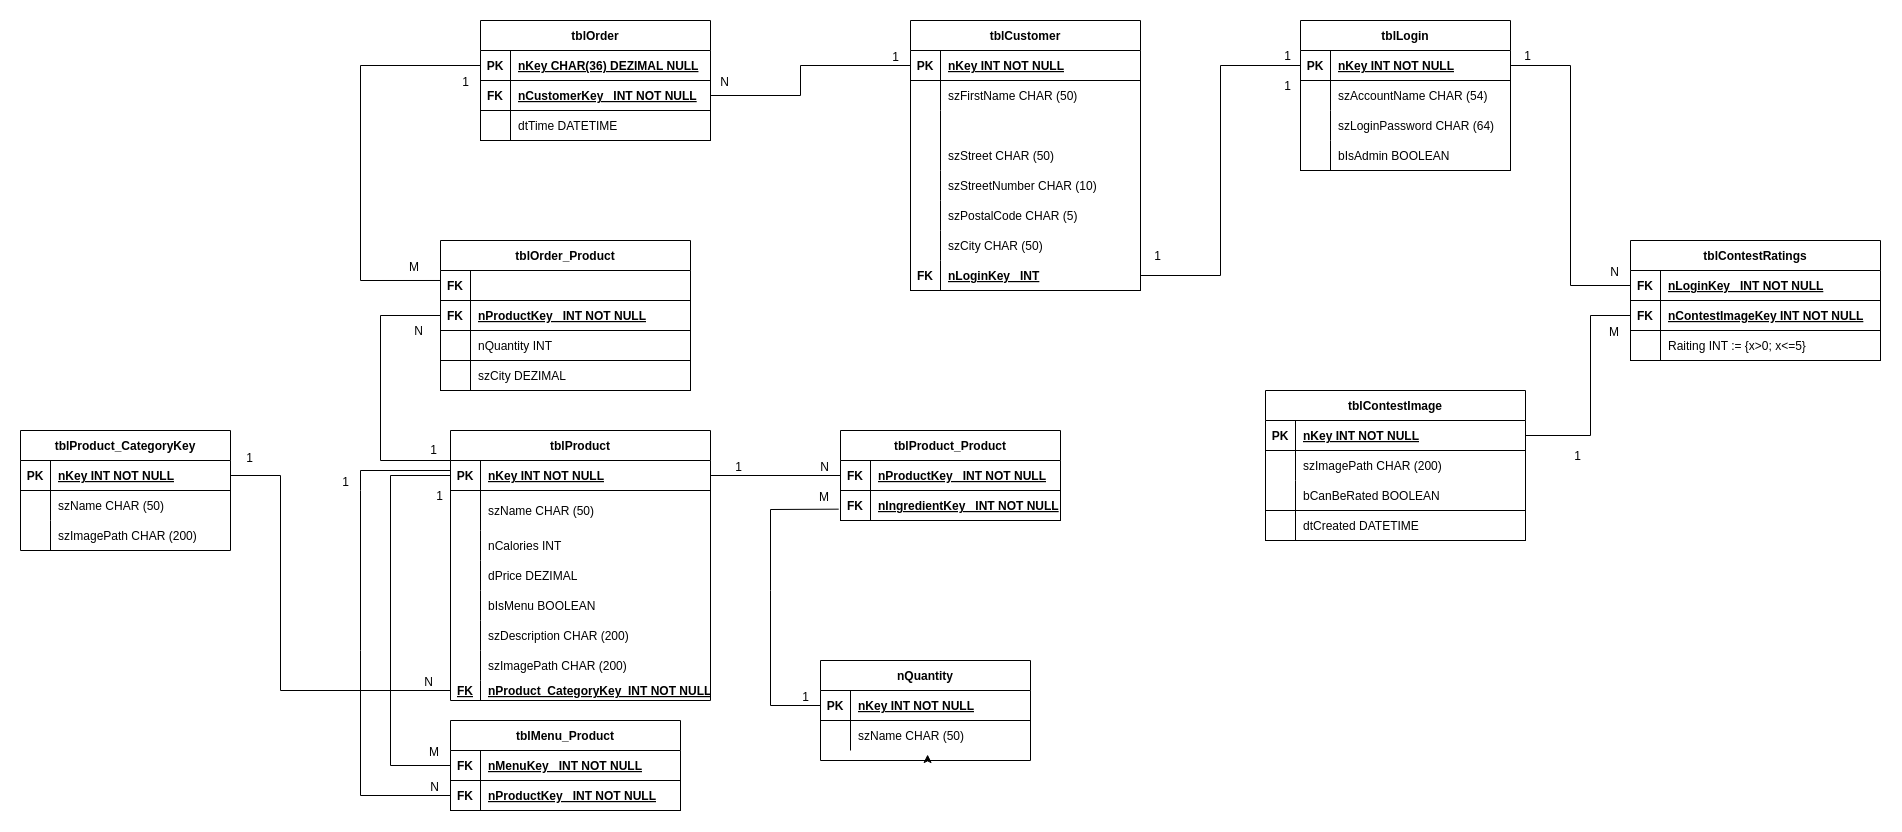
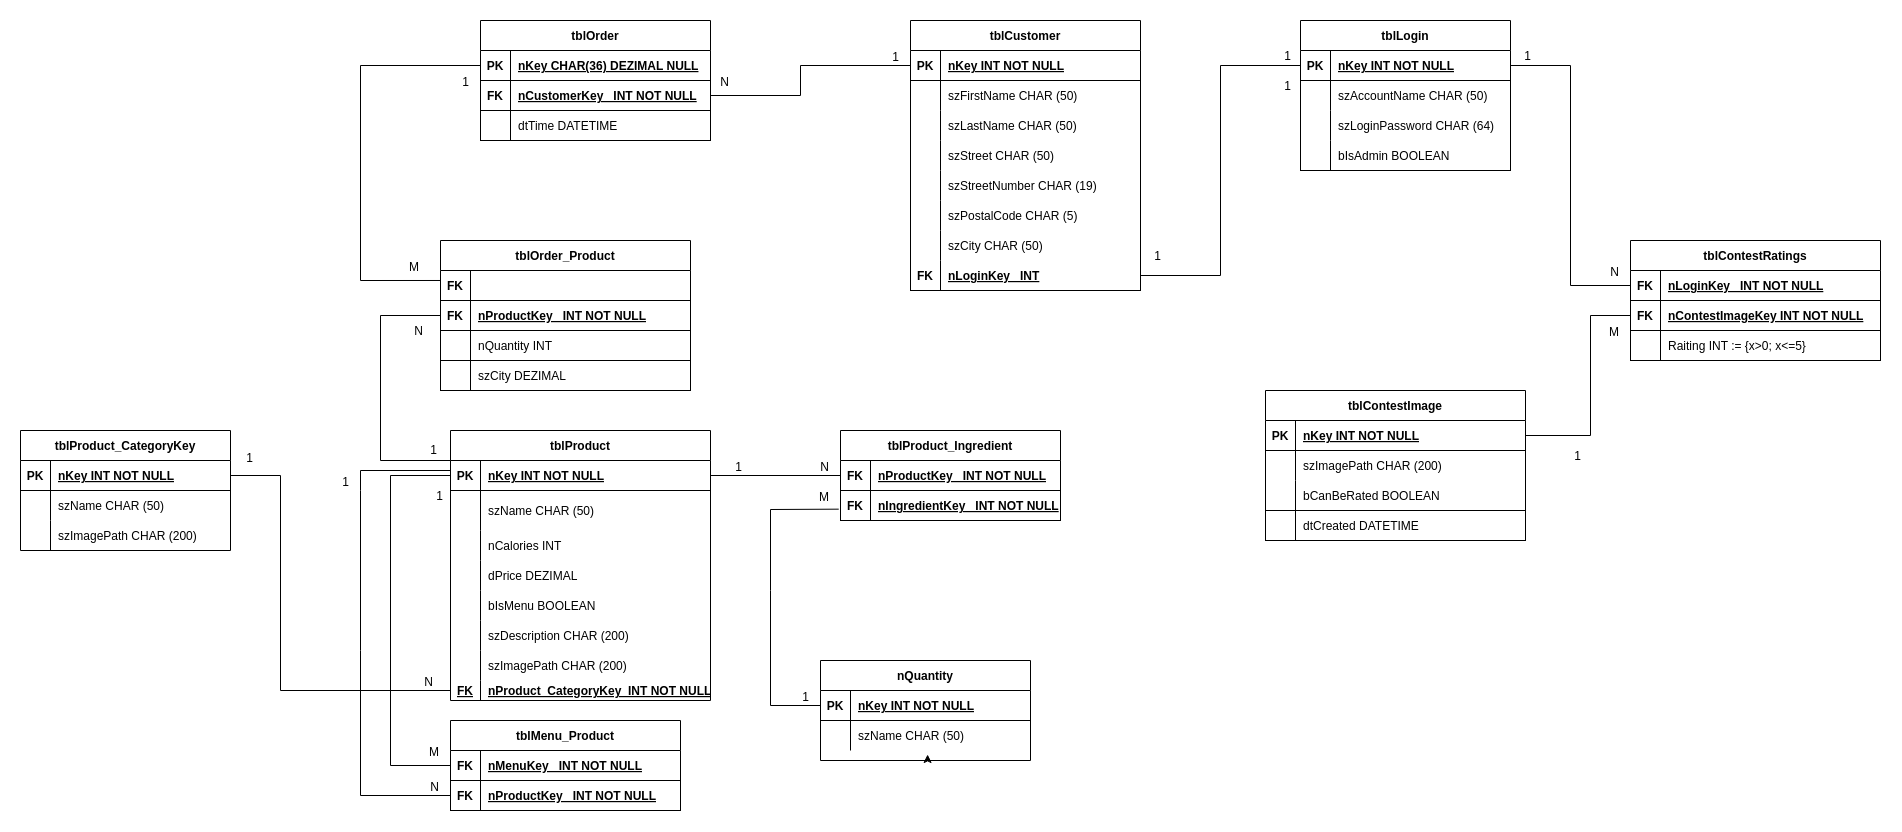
(1414, 96) -> (1414, 96)
none -> (1041, 126)
(1027, 186) -> (1027, 186)
(950, 446) -> (950, 446)
